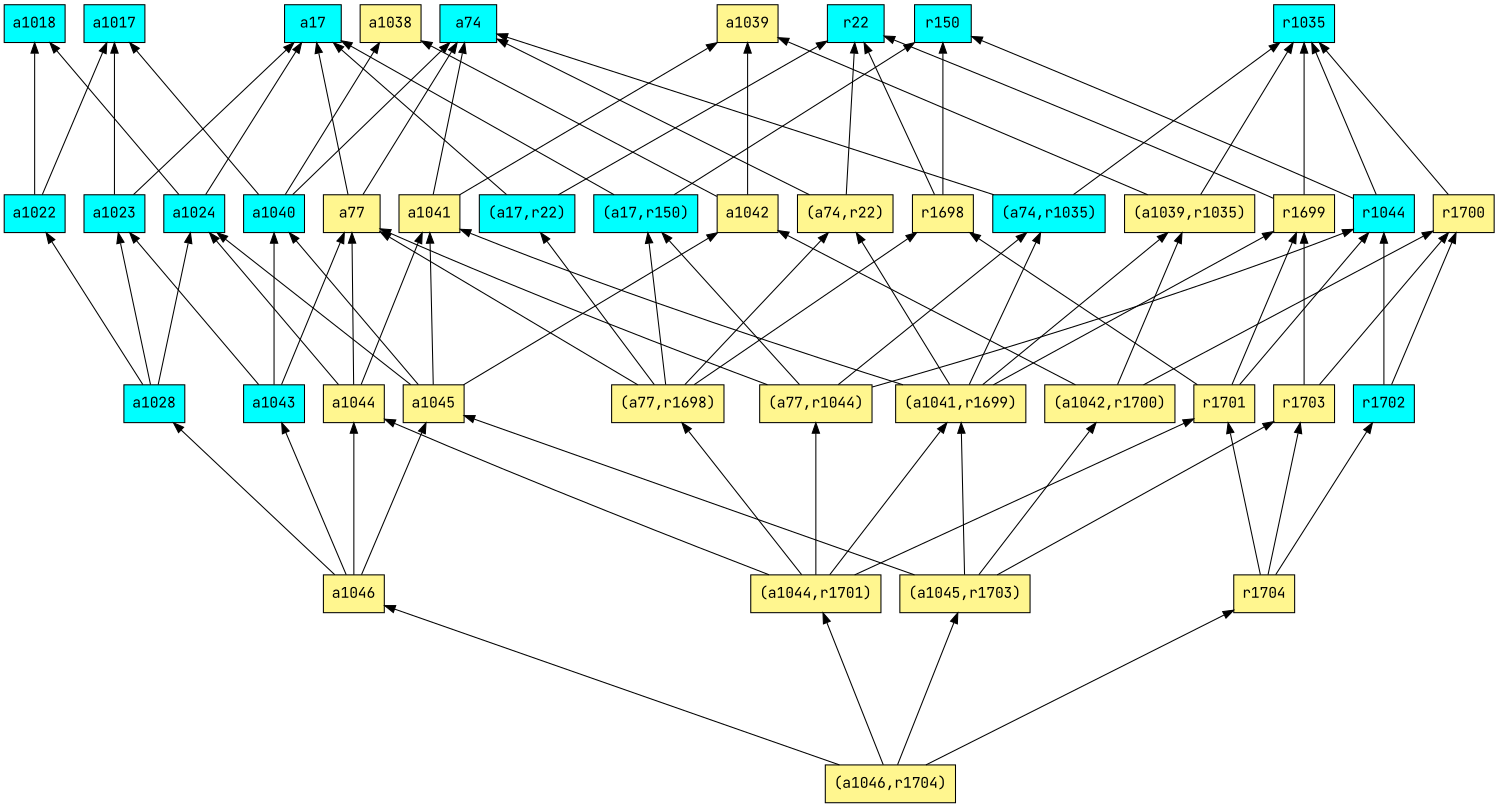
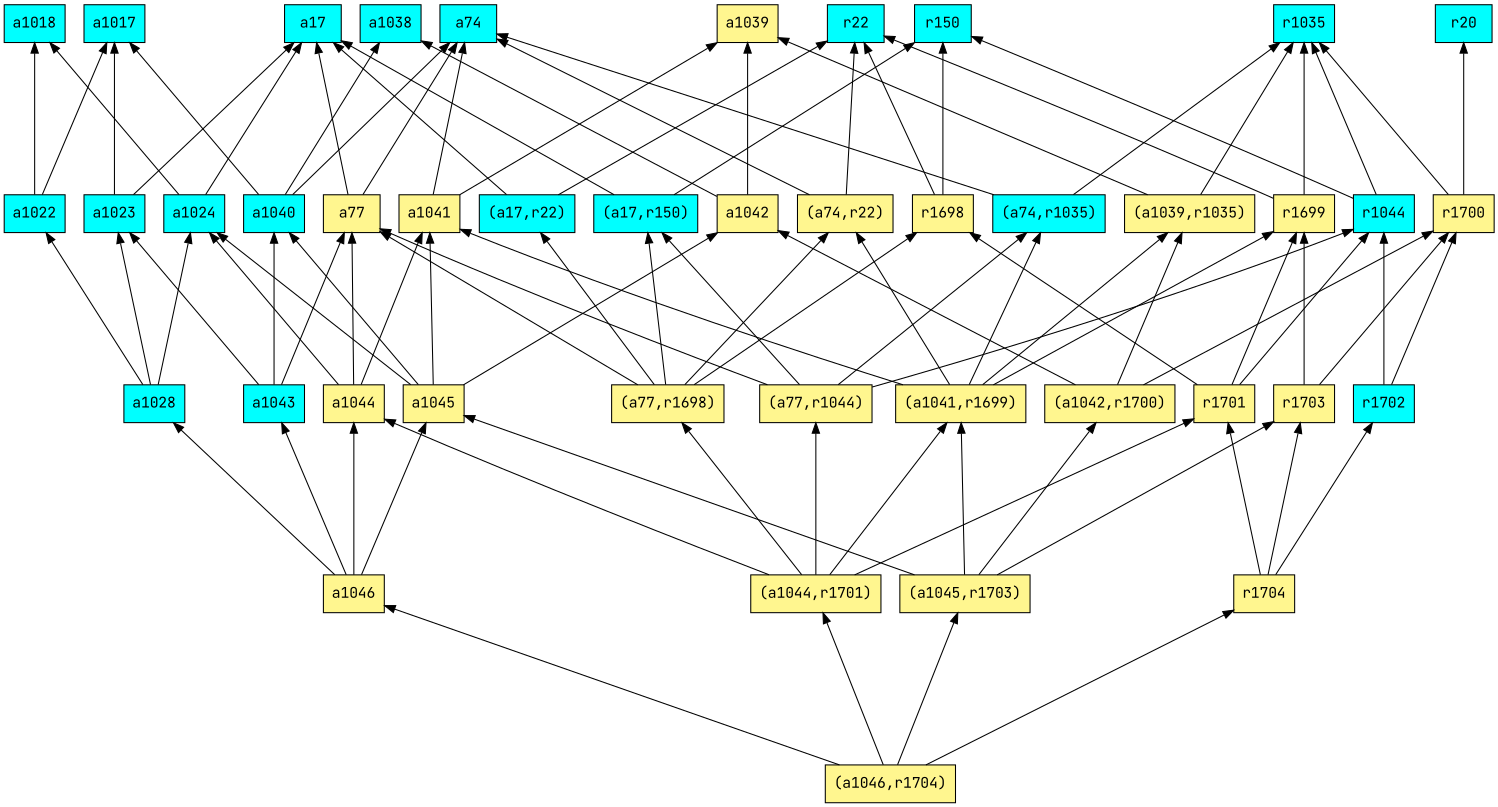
(391, 24) -> (391, 24)
none -> (1464, 24)
